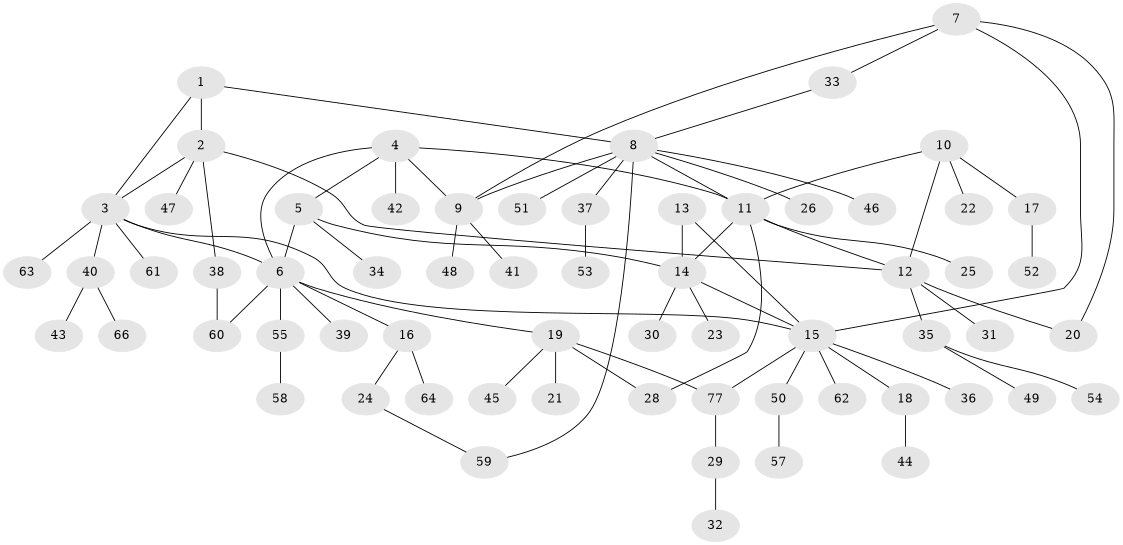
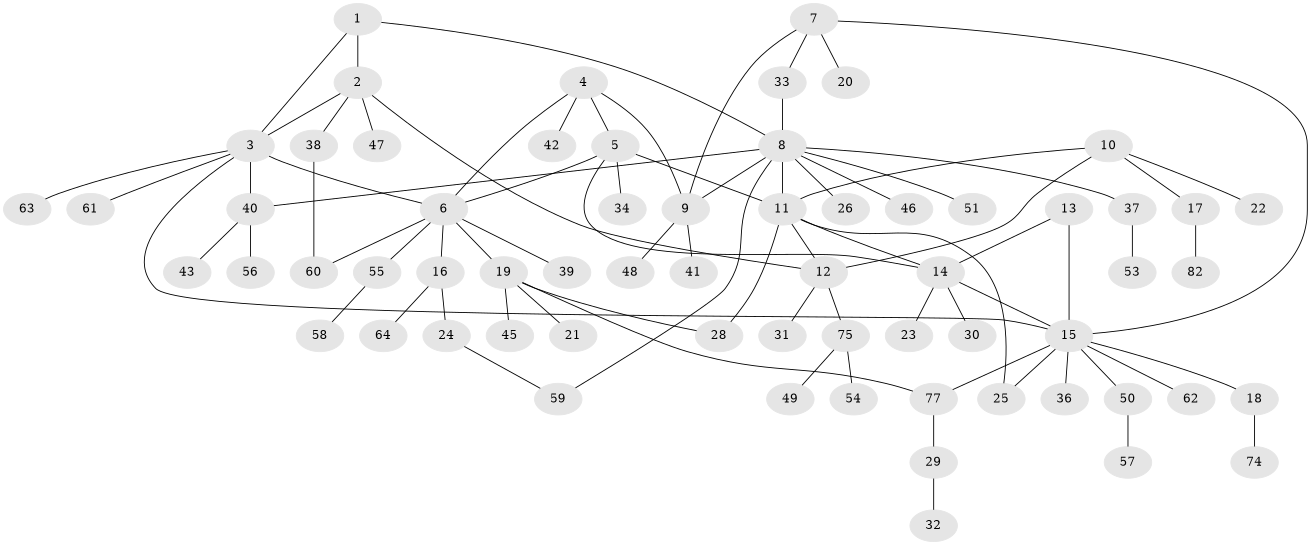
(560, 162) -> (702, 179)
none -> (517, 178)
(1032, 273) -> (1196, 273)
(991, 308) -> none
(122, 336) -> (251, 273)
(927, 336) -> (846, 336)
none -> (1035, 368)
(906, 462) -> (1255, 462)
